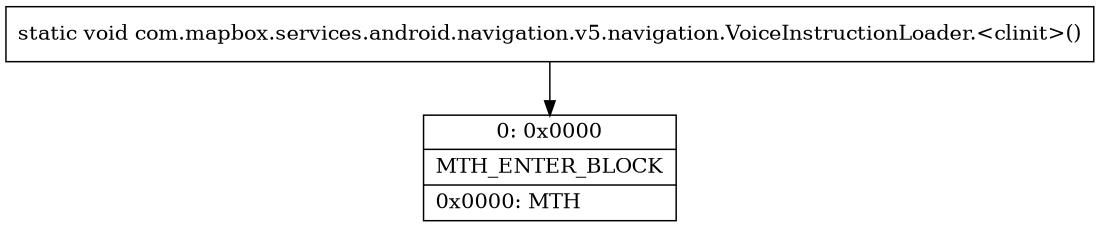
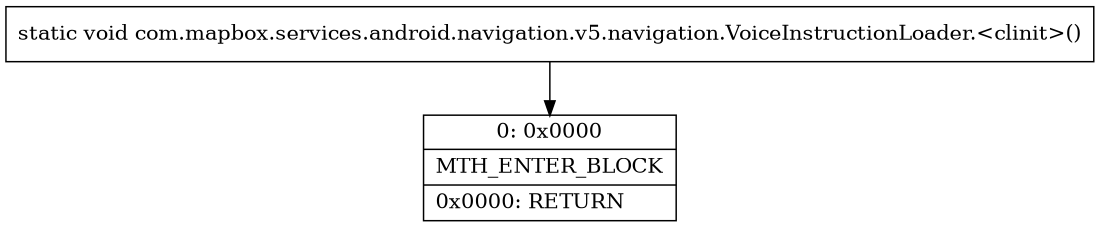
(519, 202) -> (540, 202)
